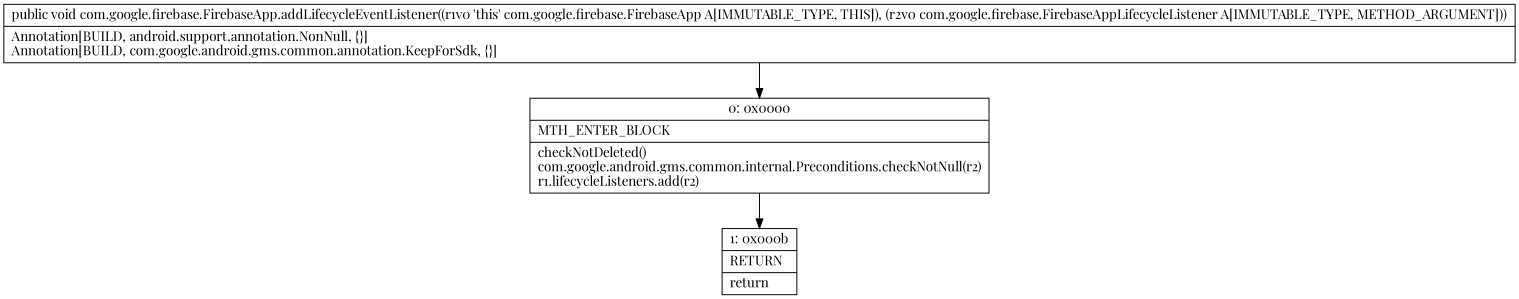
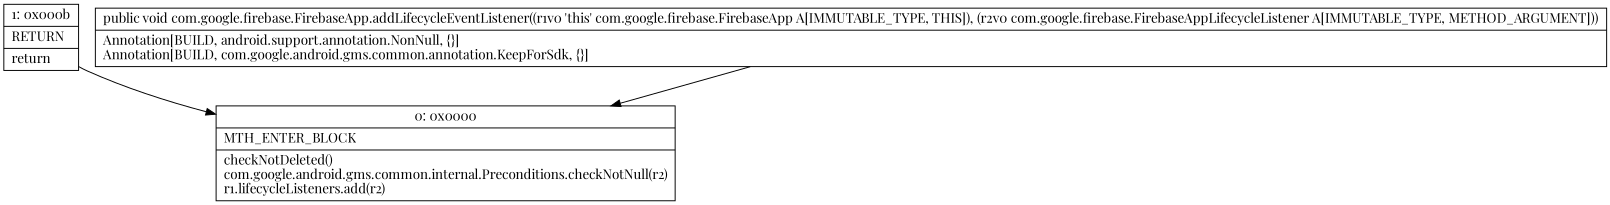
(759, 206) -> (141, 92)
